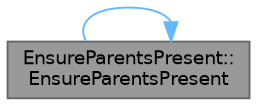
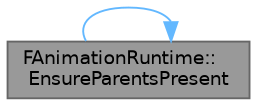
(129, 70) -> (129, 70)
